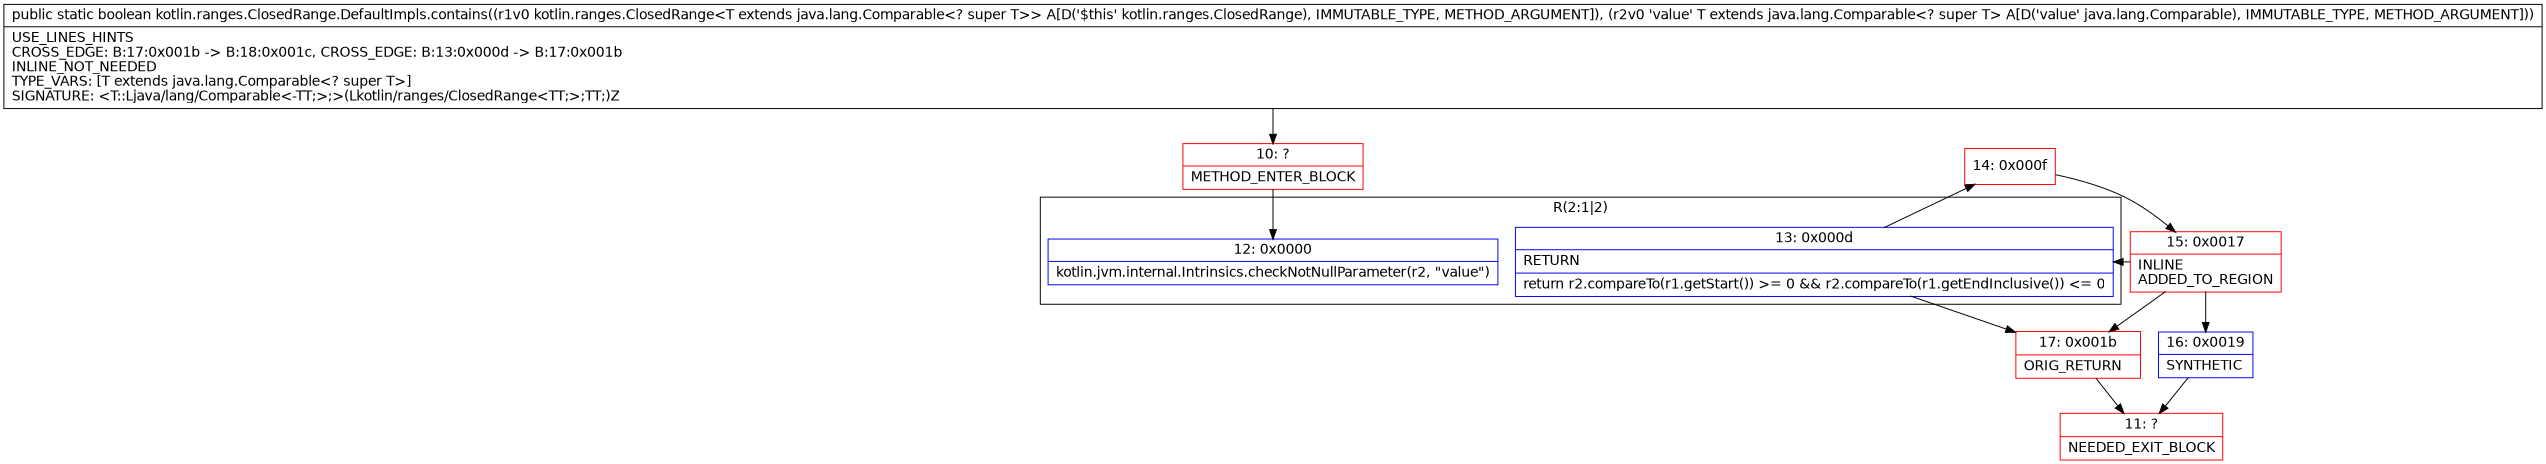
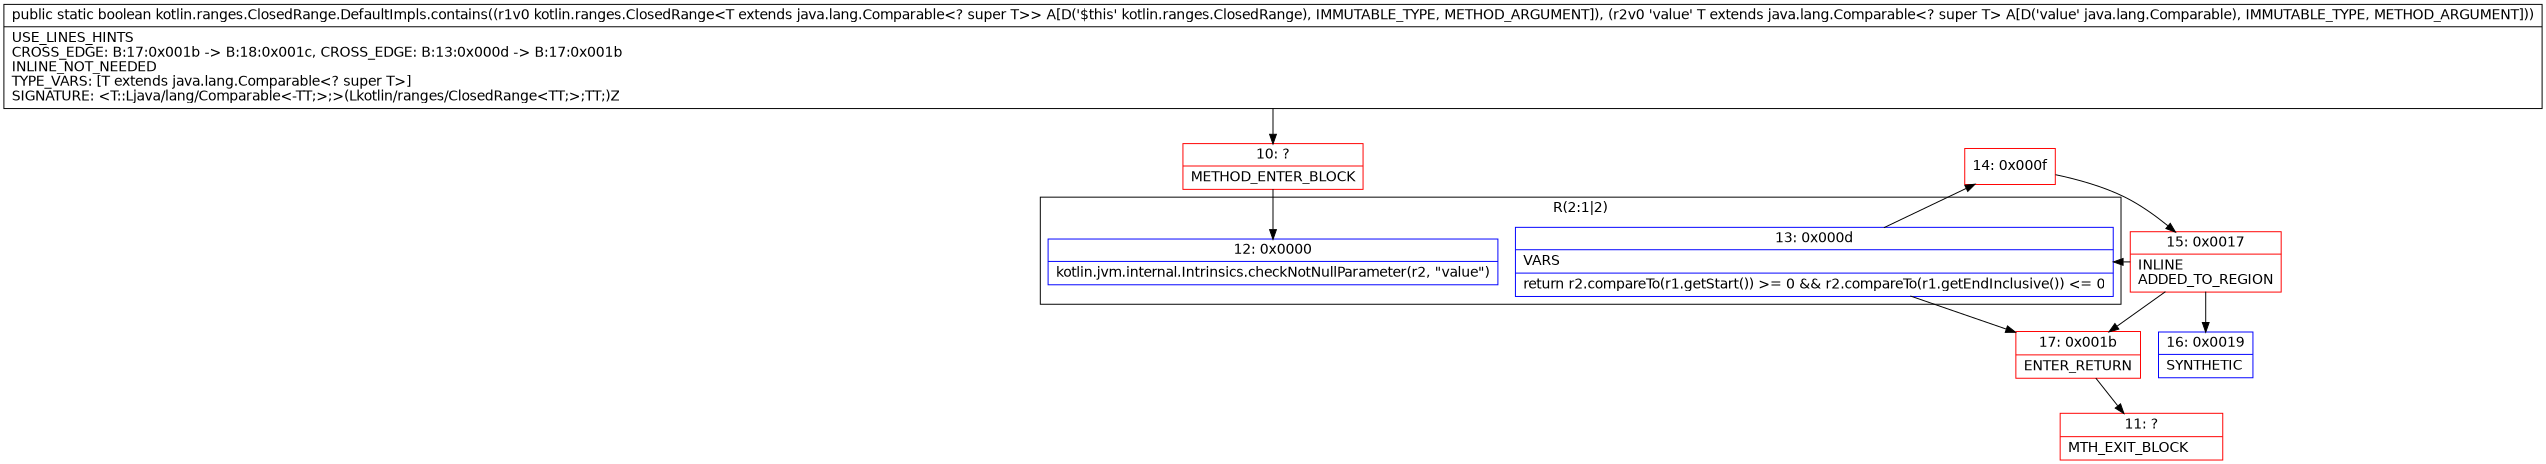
(1551, 261) -> (1542, 261)
(2073, 366) -> (2078, 366)
(2177, 392) -> none
(2141, 448) -> (2128, 448)
